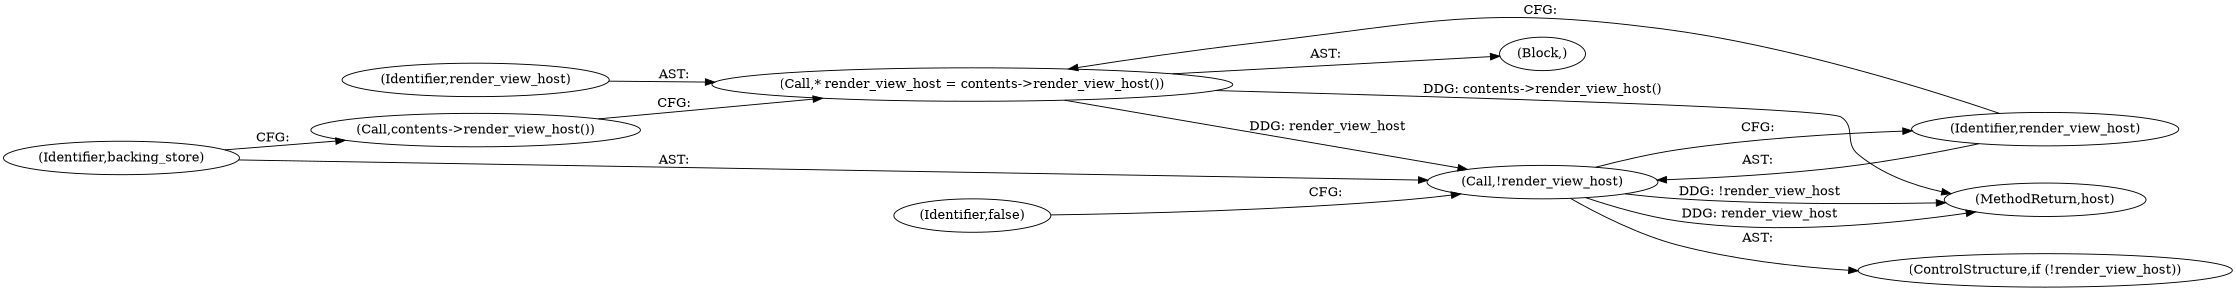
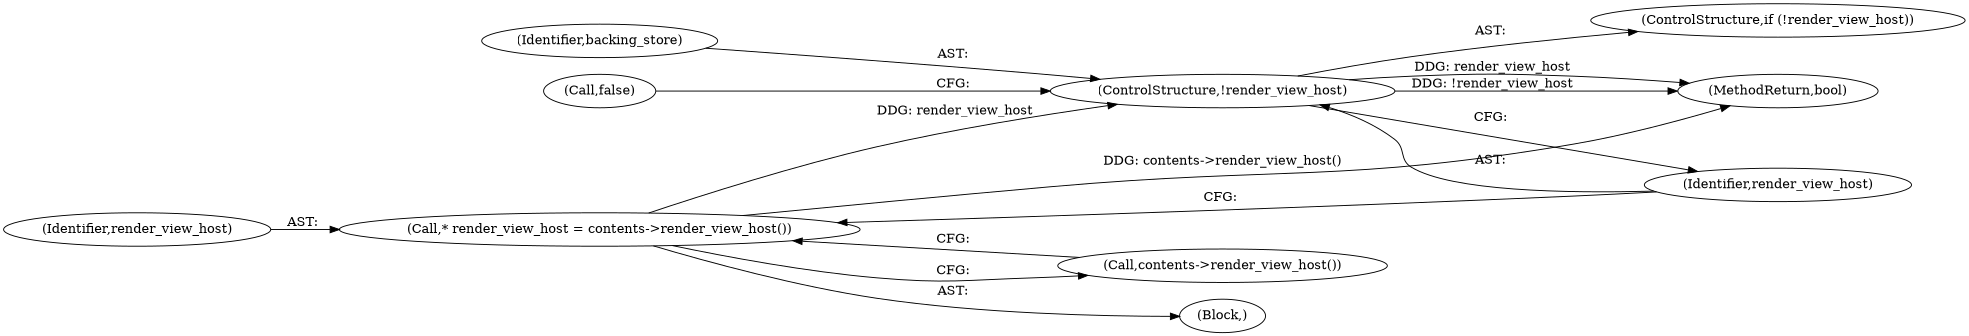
(280, 145) -> (874, 278)
(1543, 182) -> (1223, 91)
(2045, 200) -> (1778, 91)
(972, 216) -> (600, 91)
